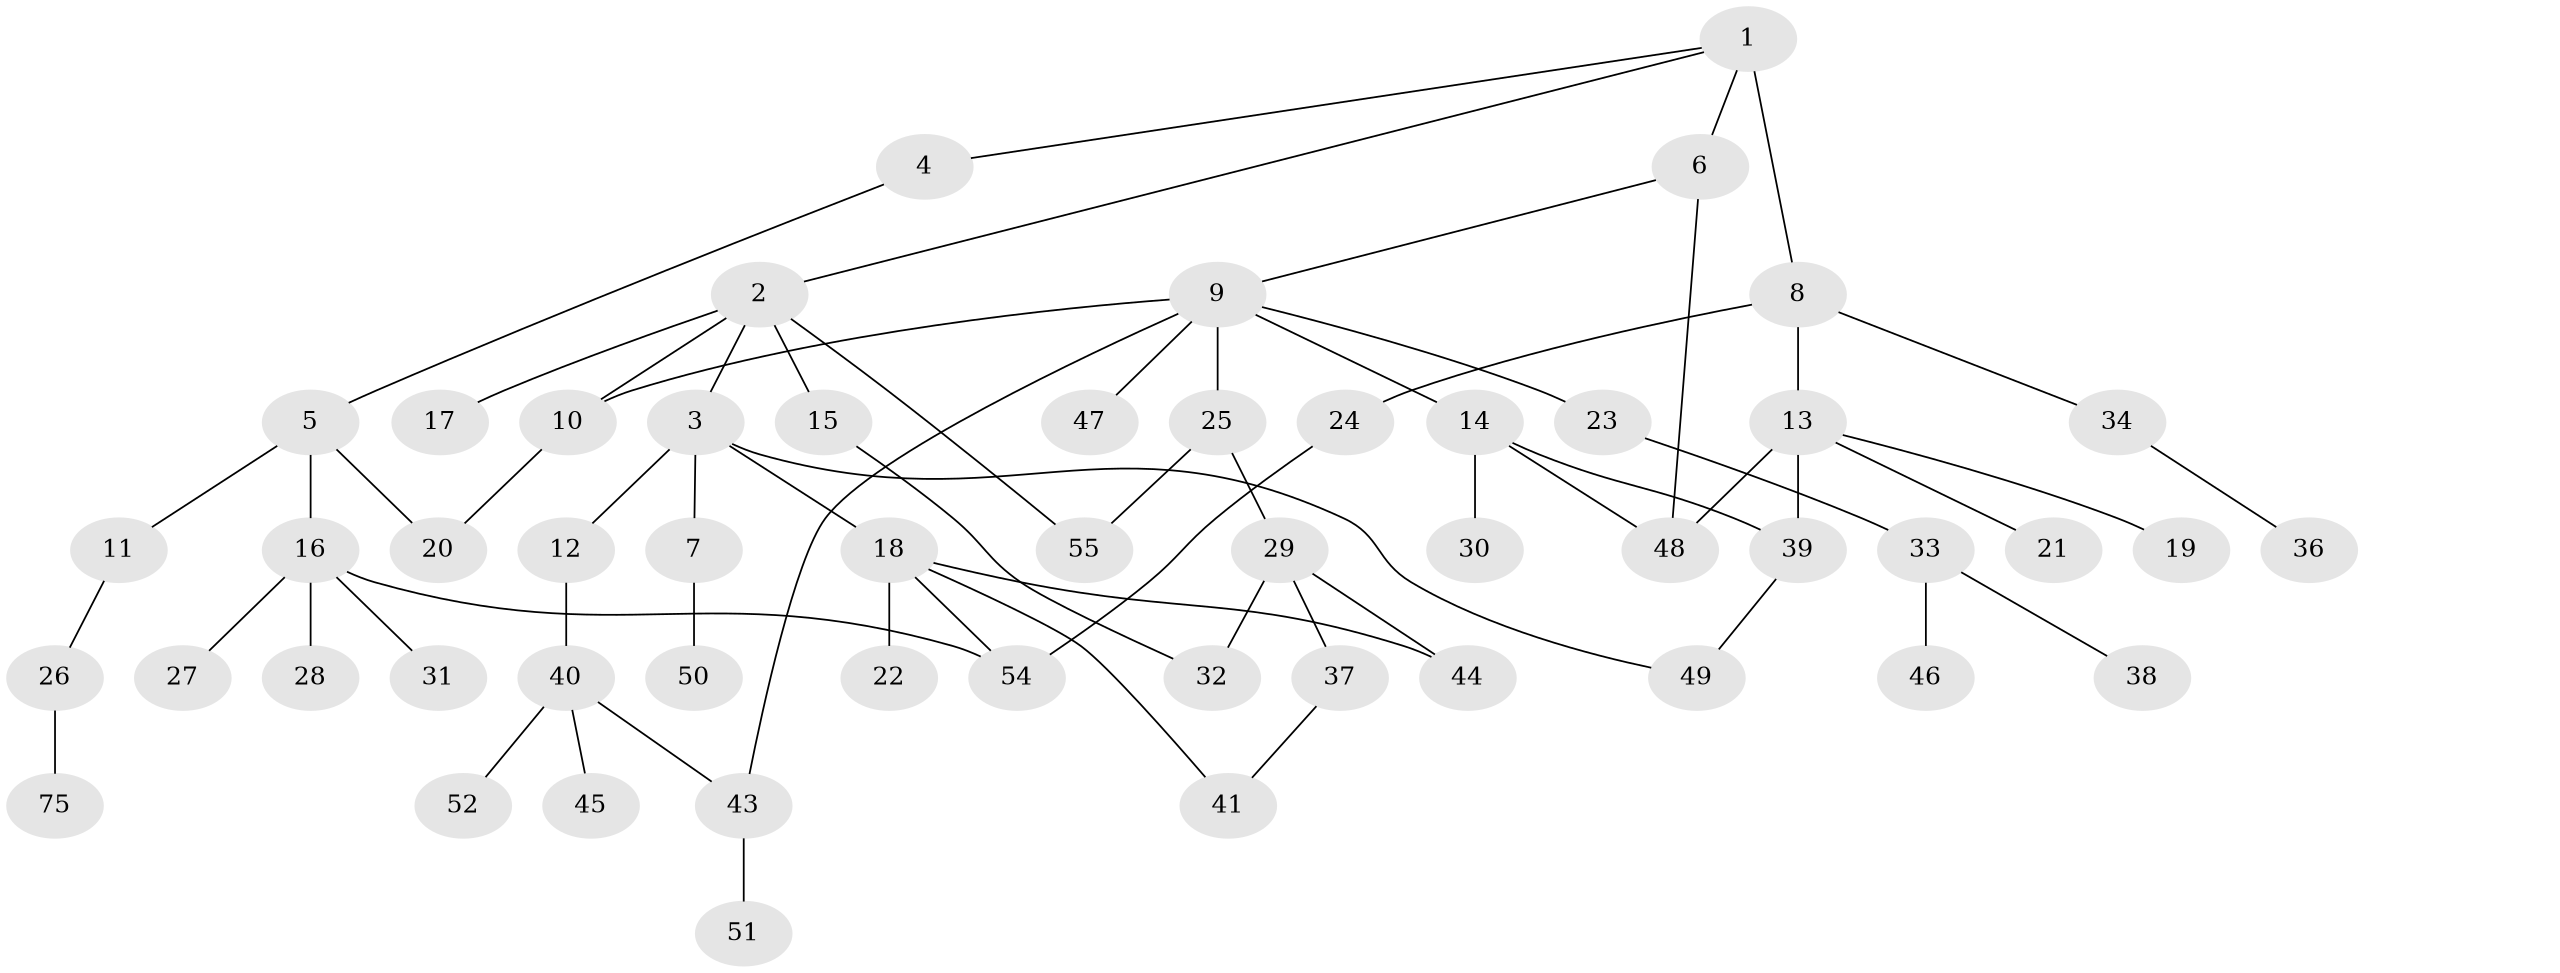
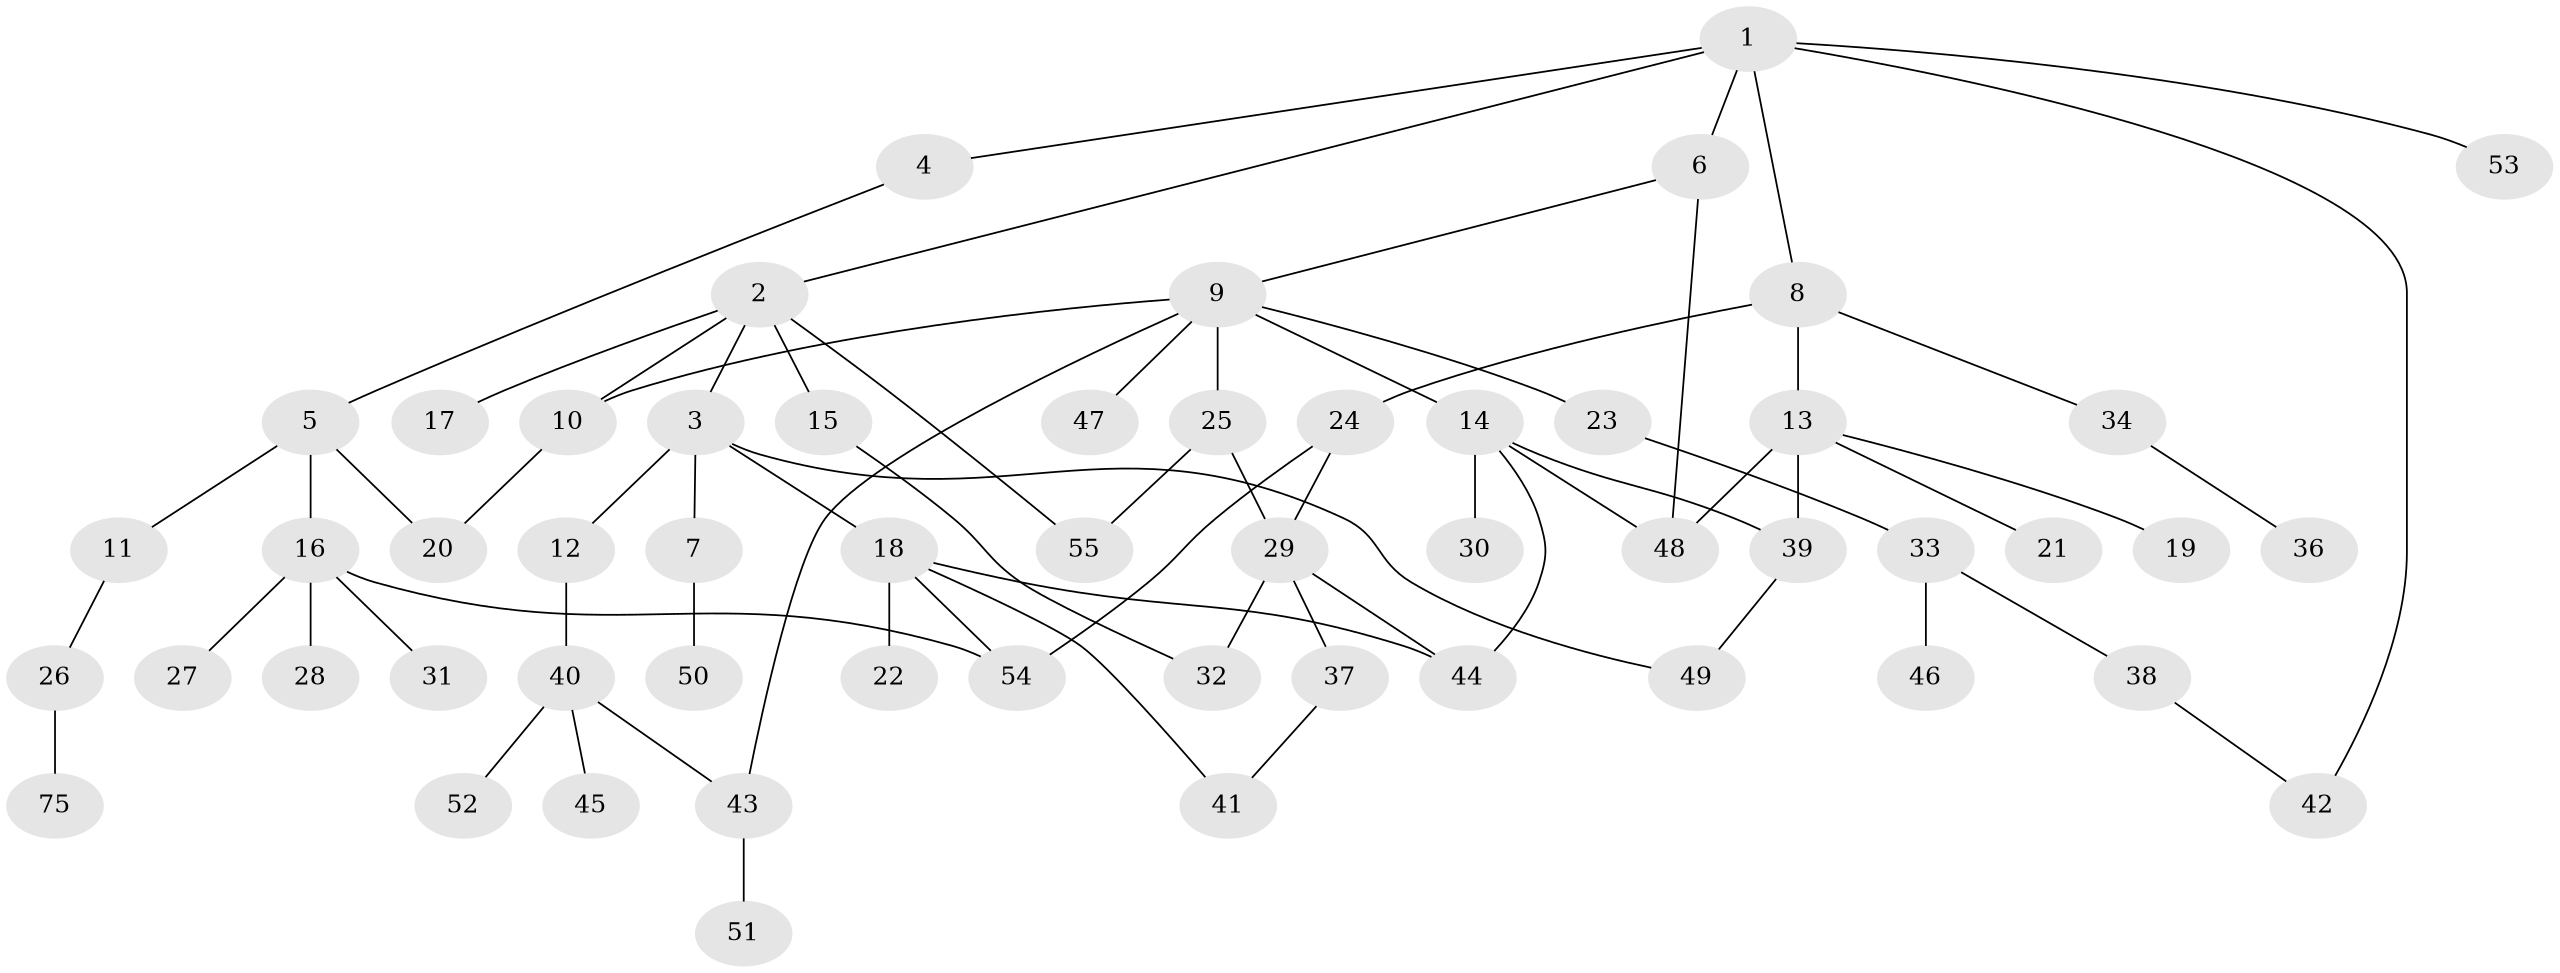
none -> (2505, 167)
none -> (1313, 486)
none -> (1545, 552)
none -> (2318, 806)
